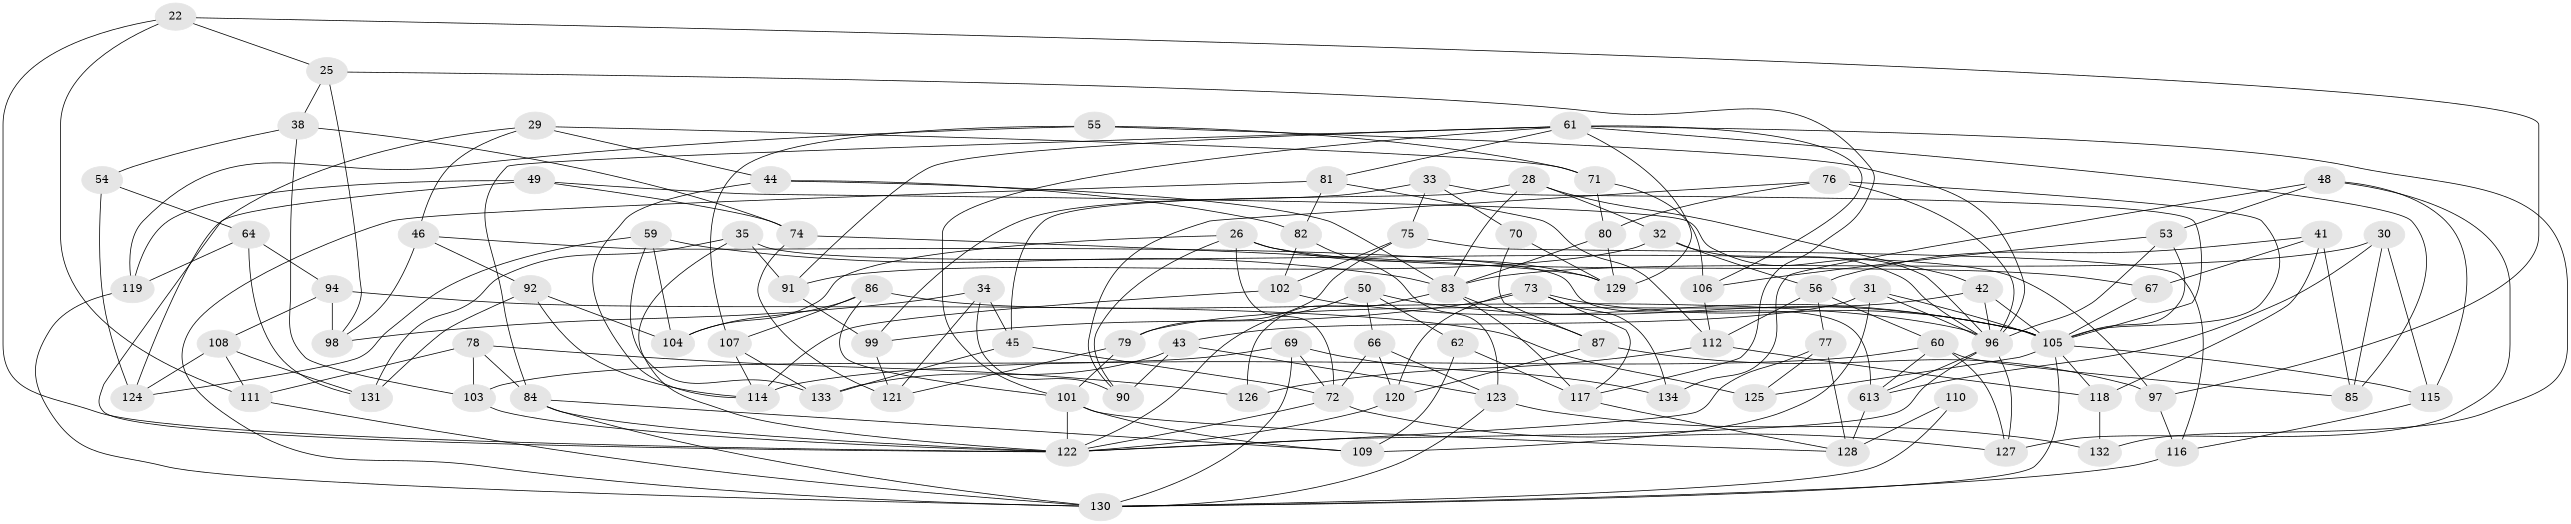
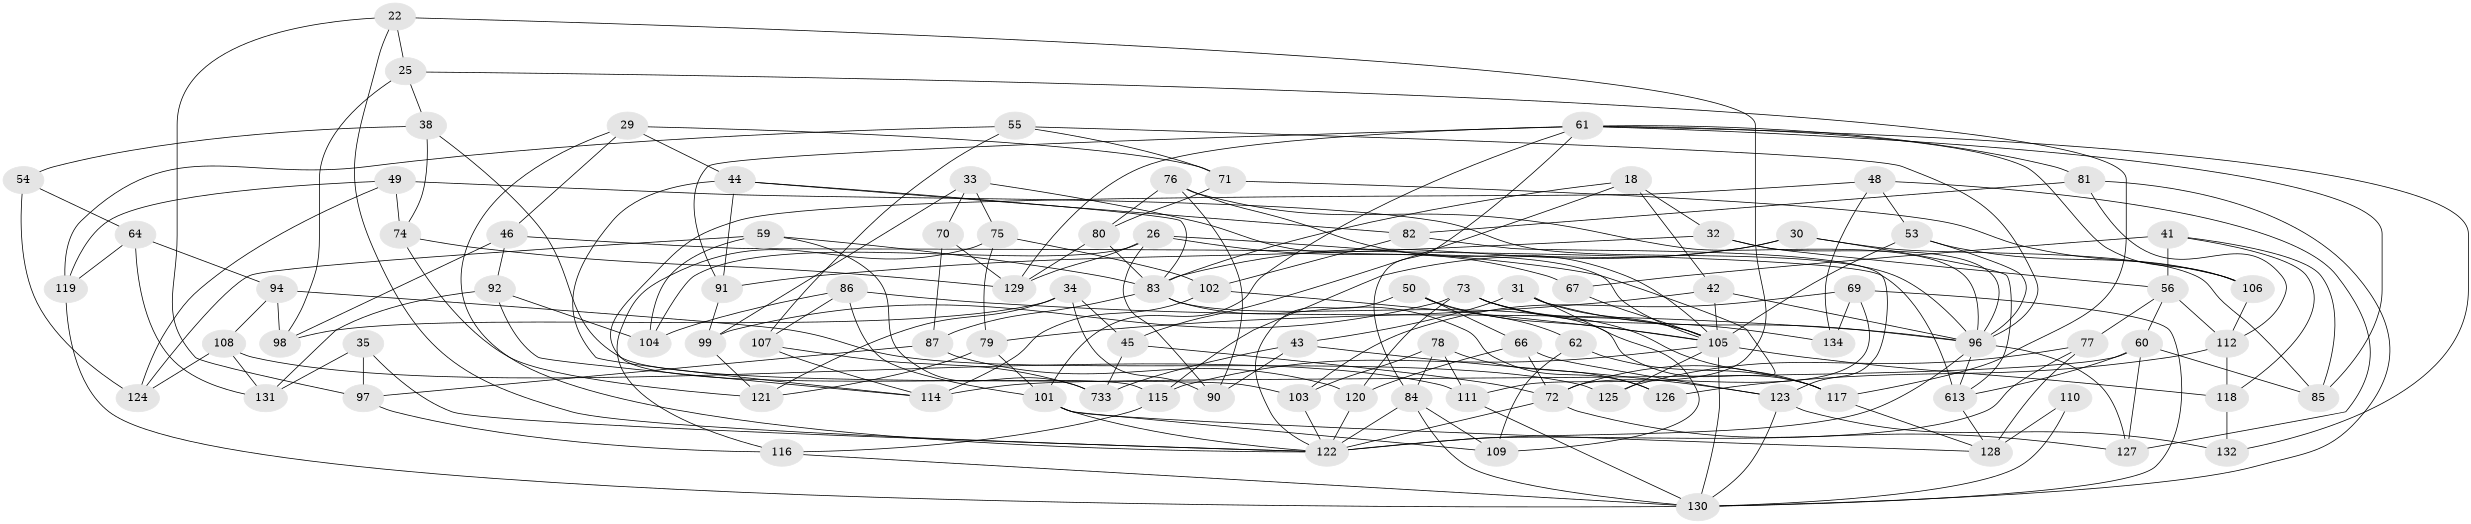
(1529, 180) -> (1631, 180)
(764, 260) -> (729, 233)
(821, 398) -> (1101, 398)
